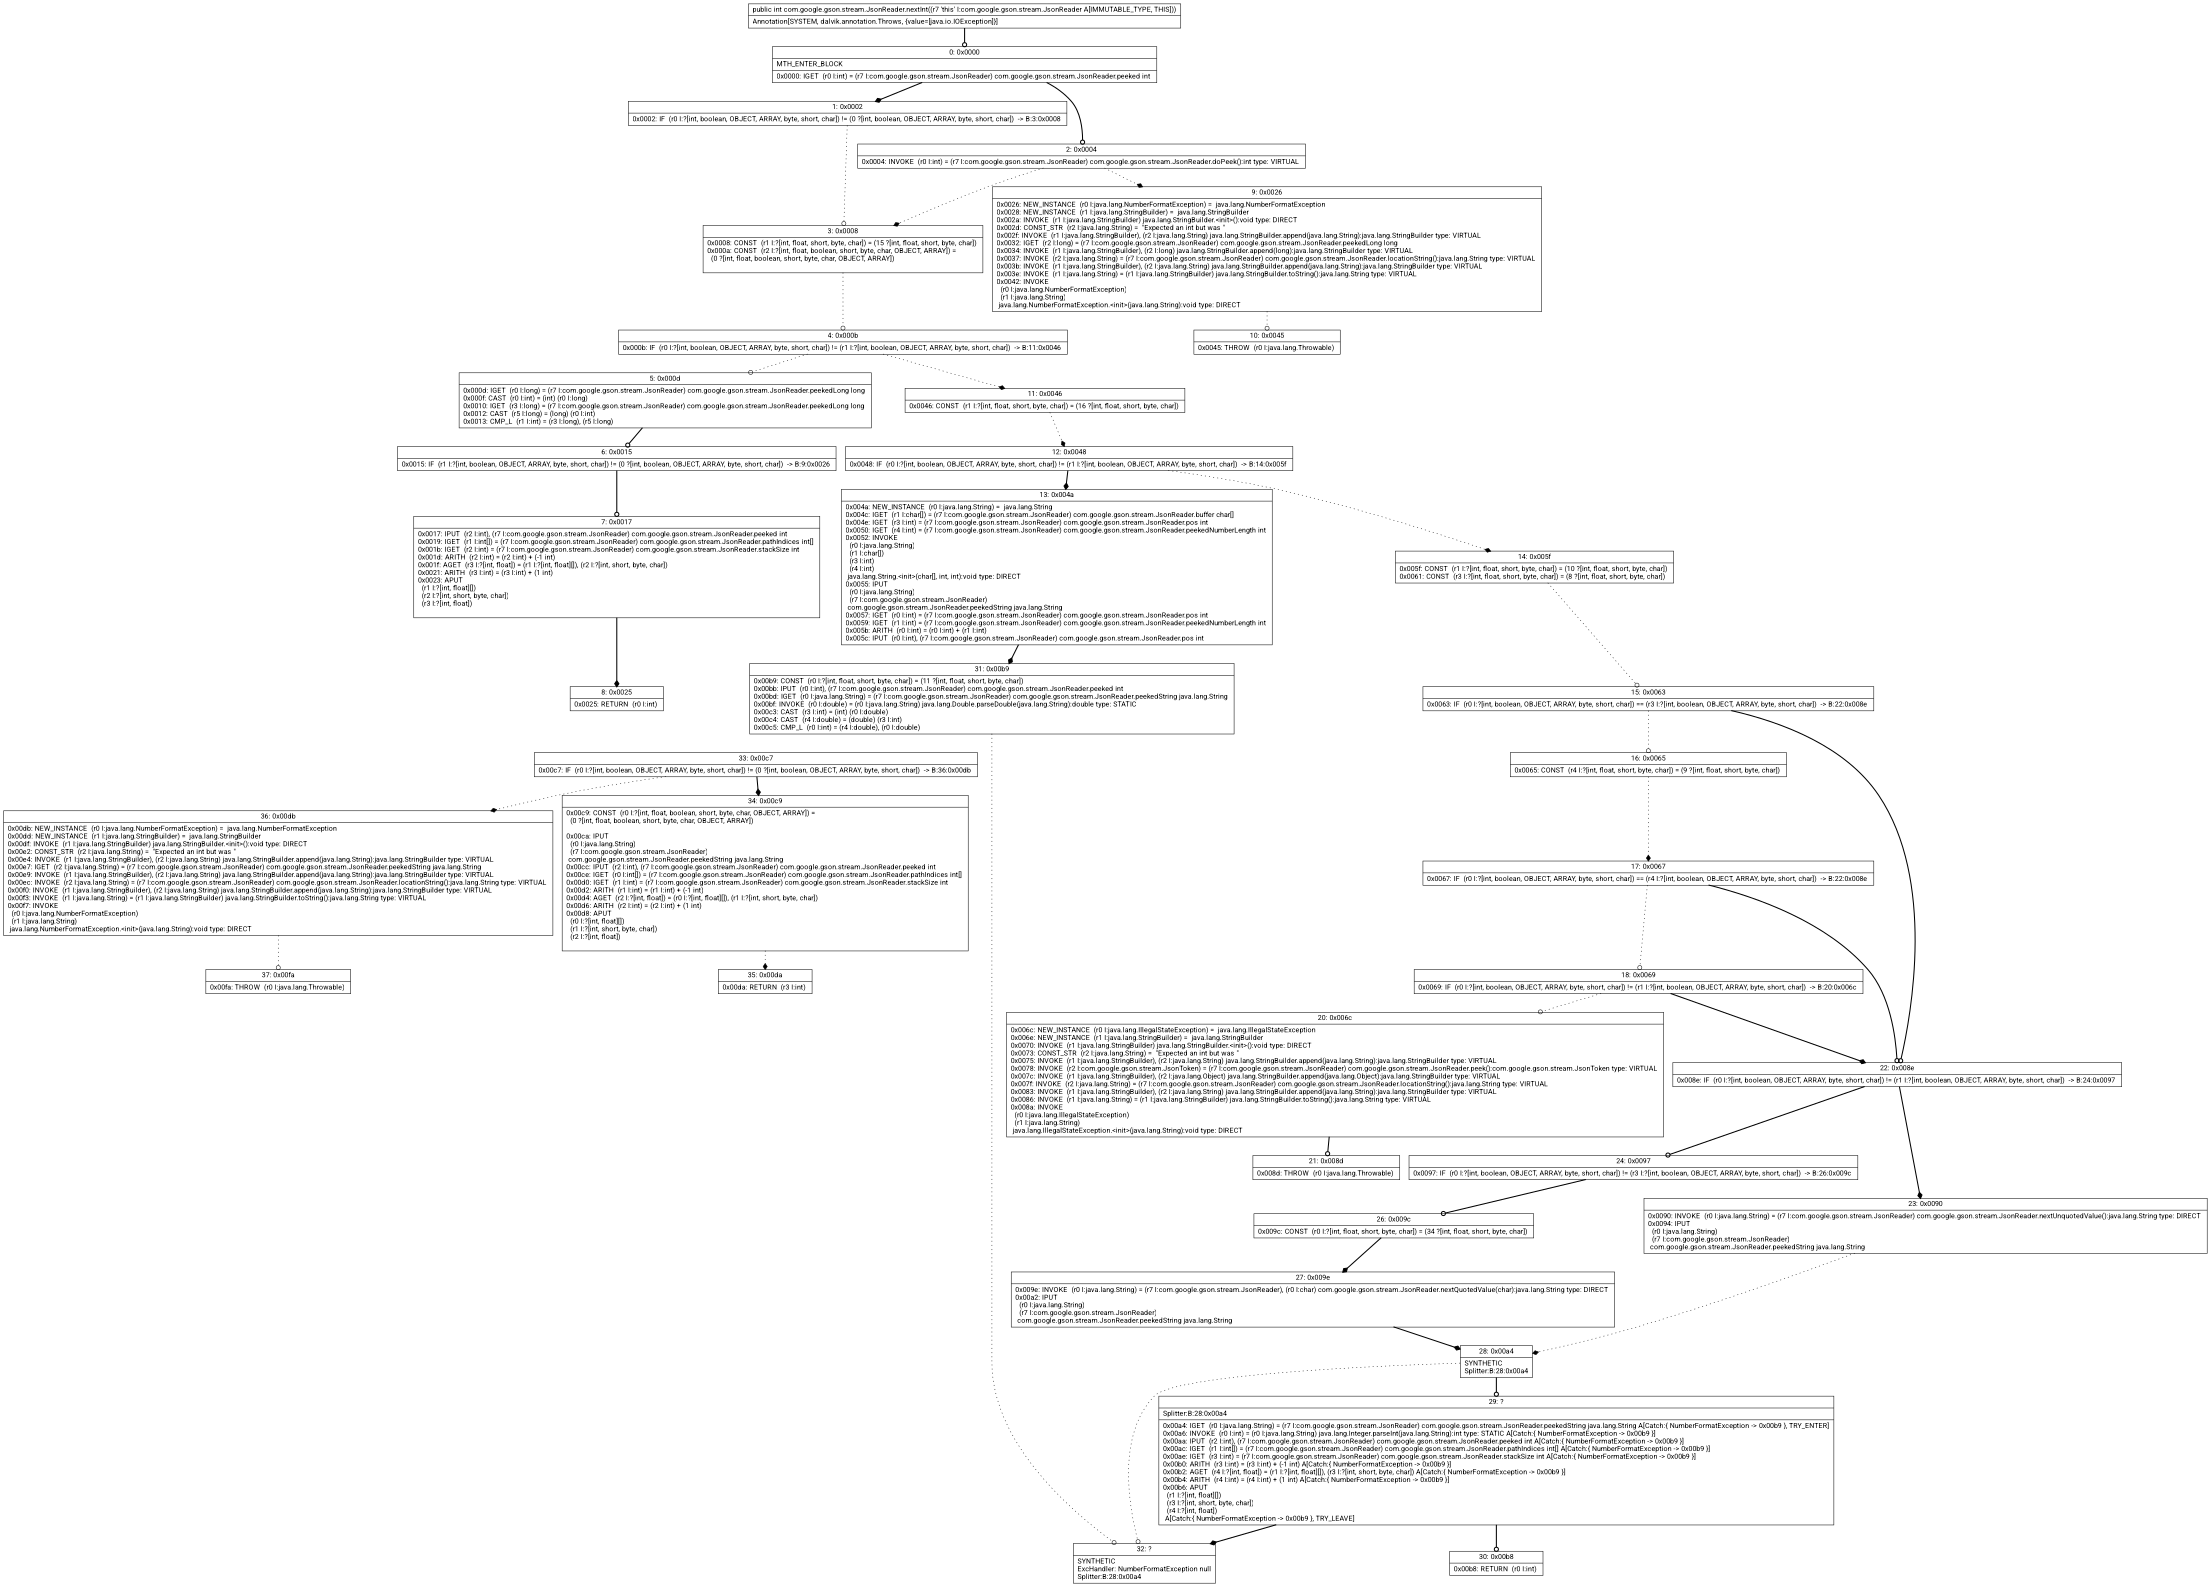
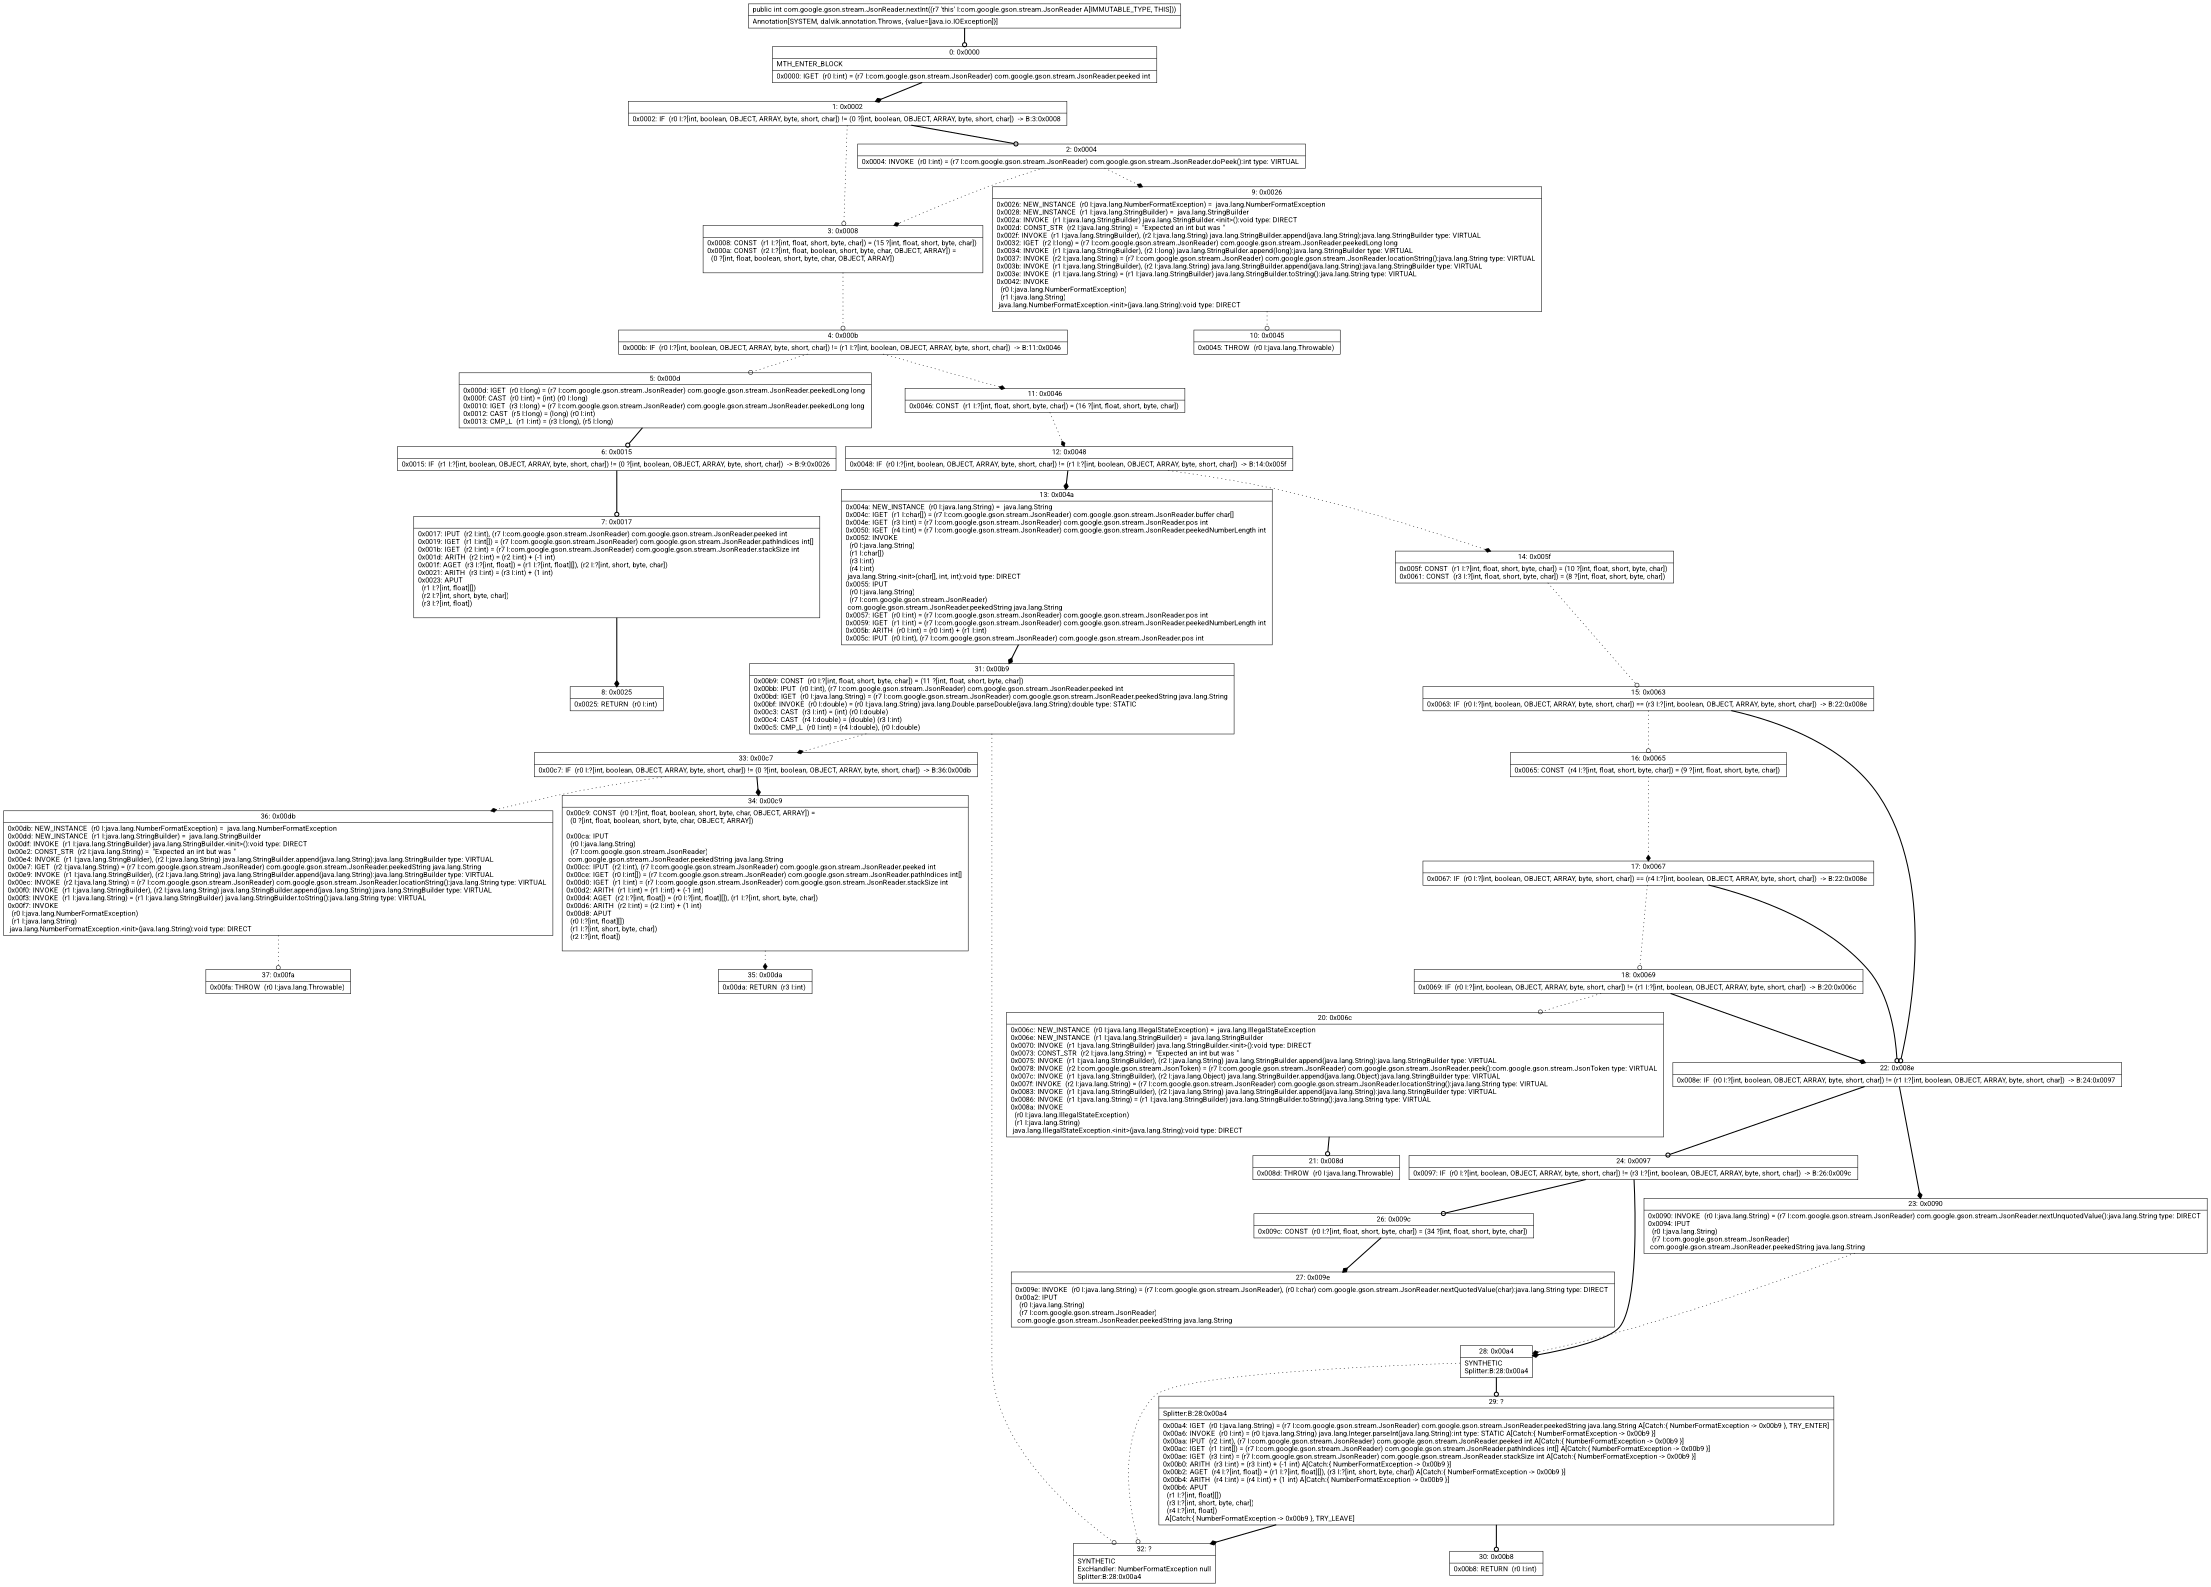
(1074, 105) -> (963, 134)
none -> (835, 742)
(1424, 1337) -> (1630, 1297)
